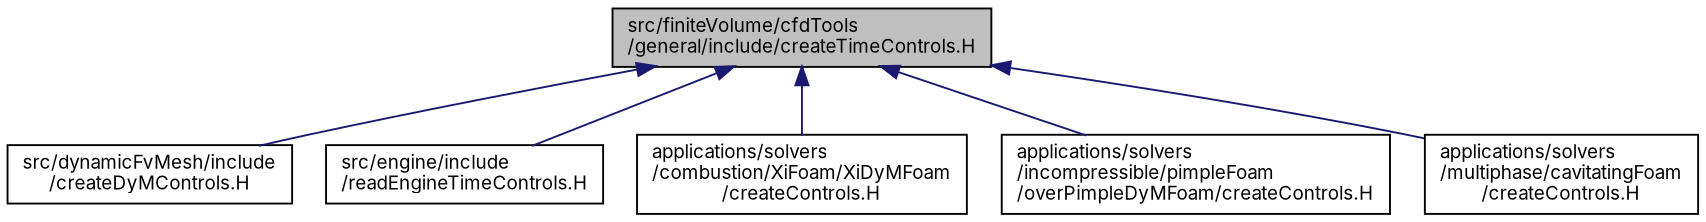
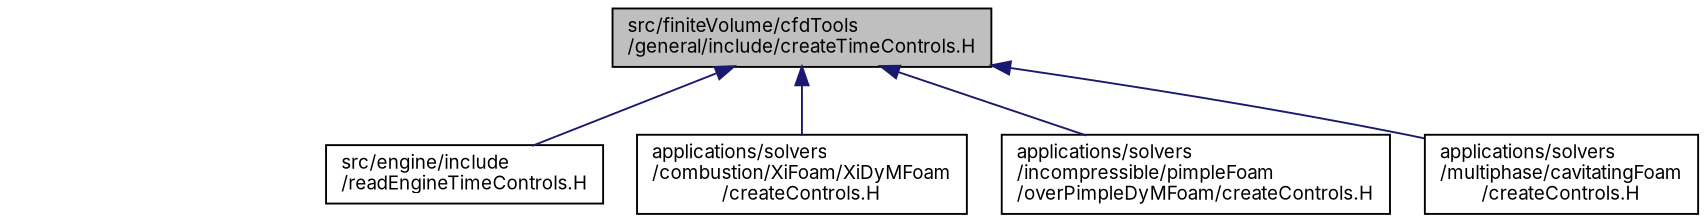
(150, 174) -> none
